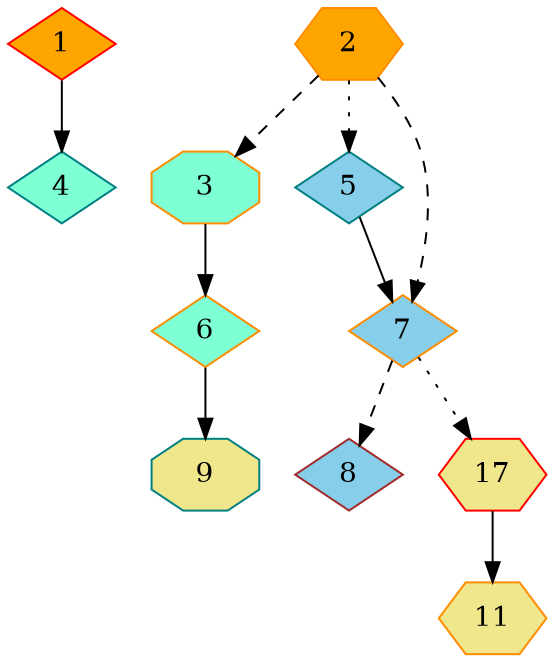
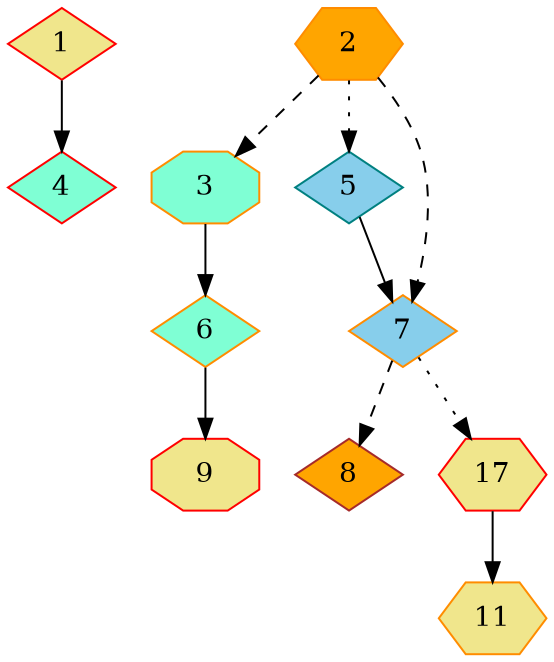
(62, 44) -> (62, 44)
(62, 187) -> (62, 187)
(205, 475) -> (205, 475)
(349, 475) -> (349, 475)
